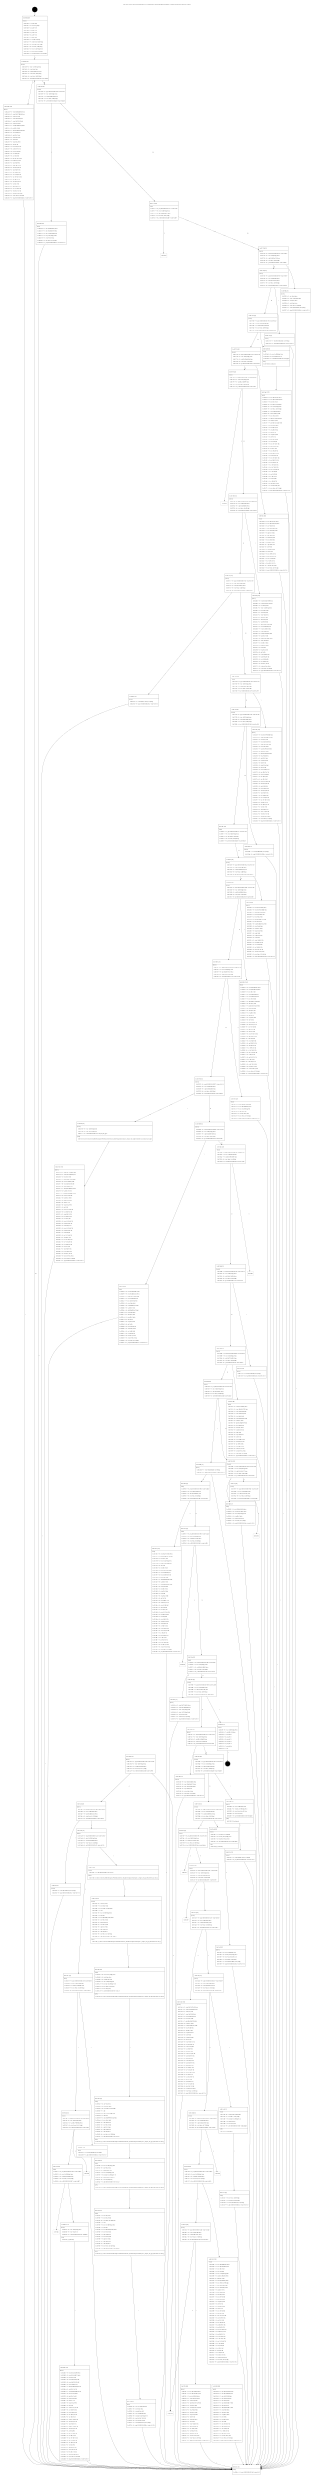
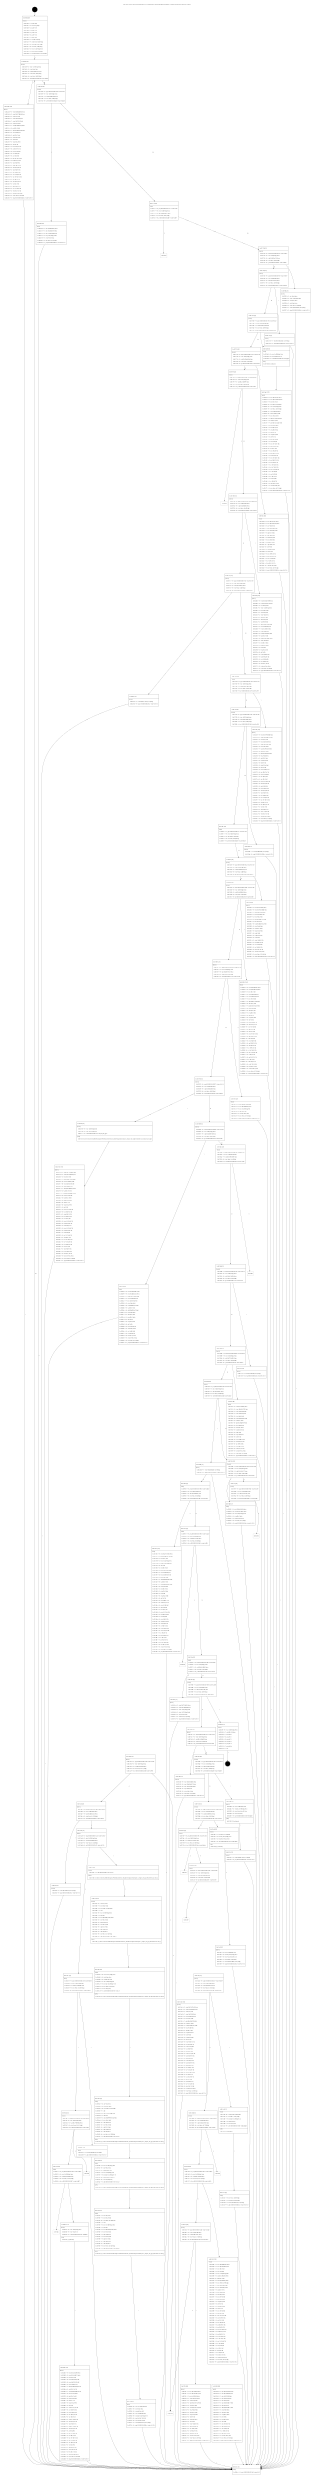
(205, 1920) -> none
